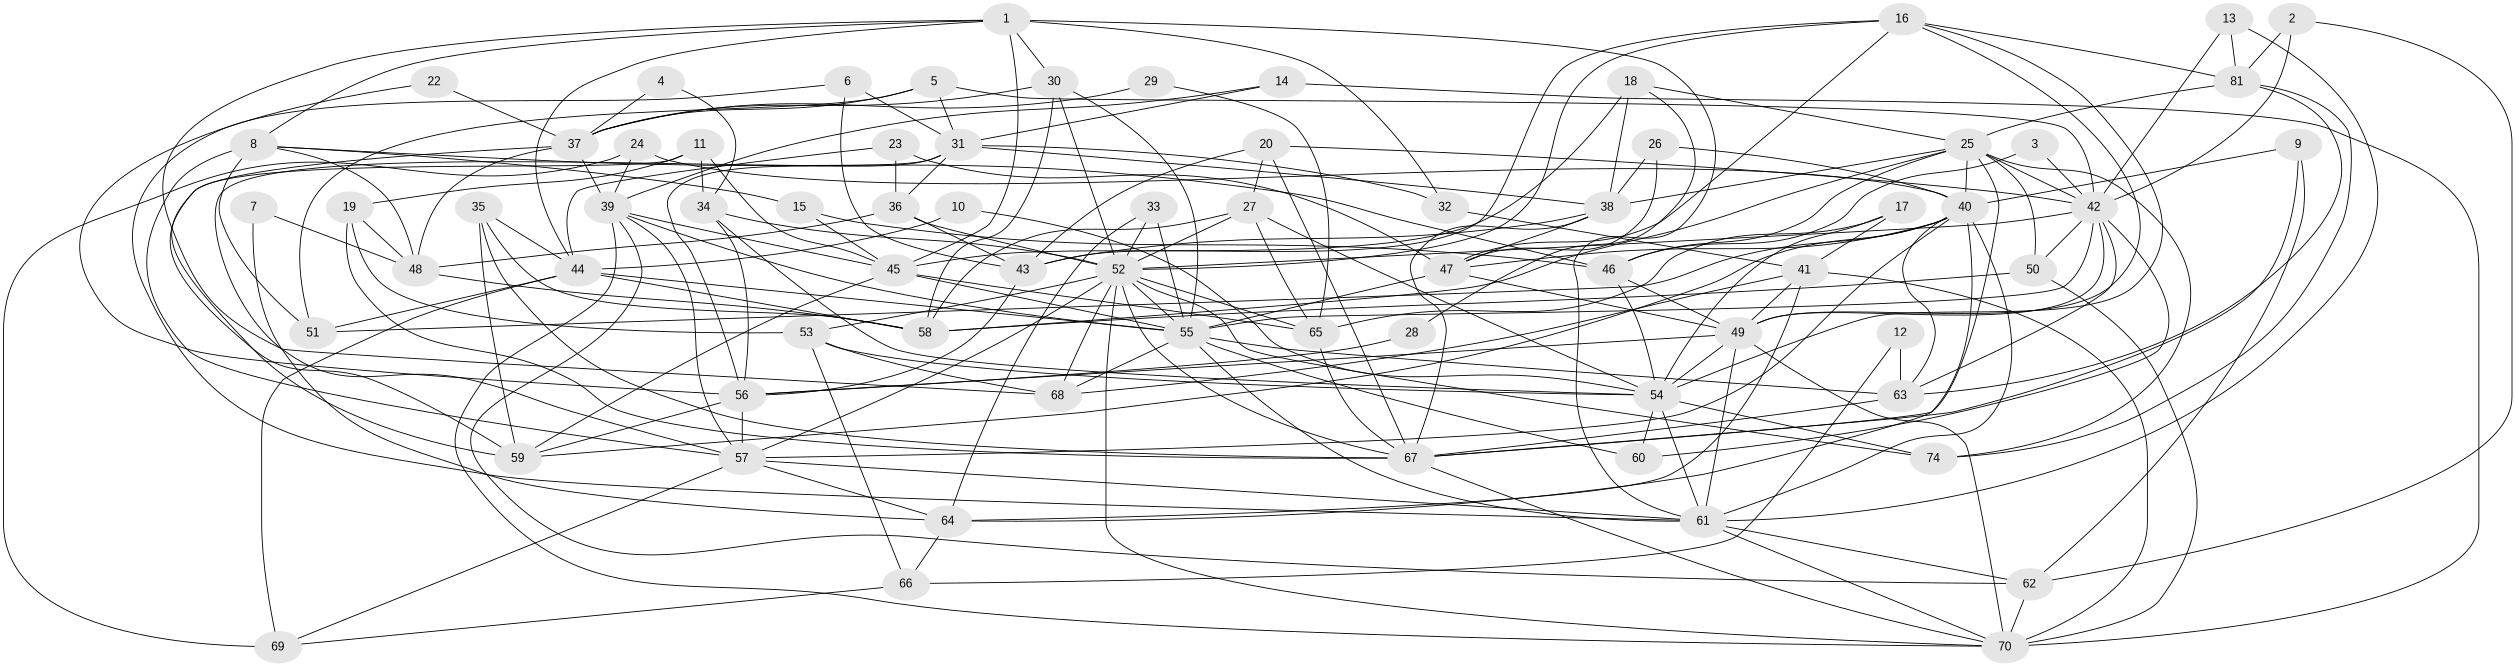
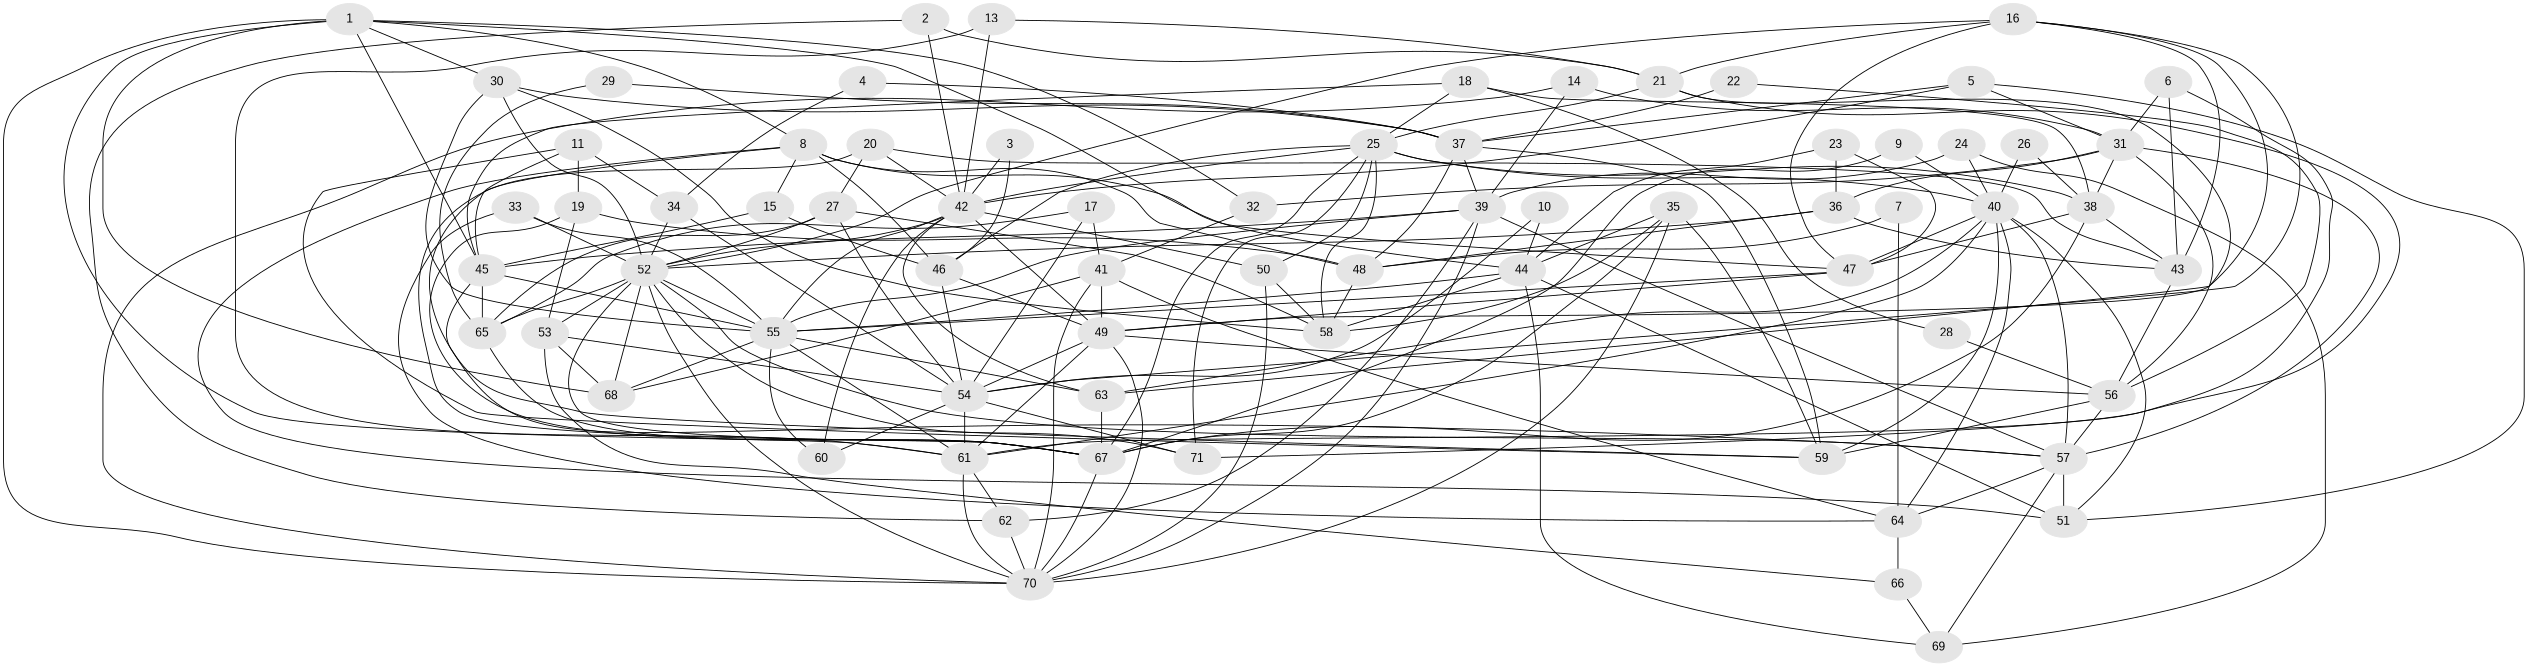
(2237, 82) -> (1660, 82)
(1638, 224) -> (1319, 235)
(744, 280) -> none
(1901, 333) -> none
(2216, 390) -> none
(1934, 459) -> (1198, 459)
(1223, 490) -> (2064, 490)
none -> (1403, 500)
none -> (145, 532)
